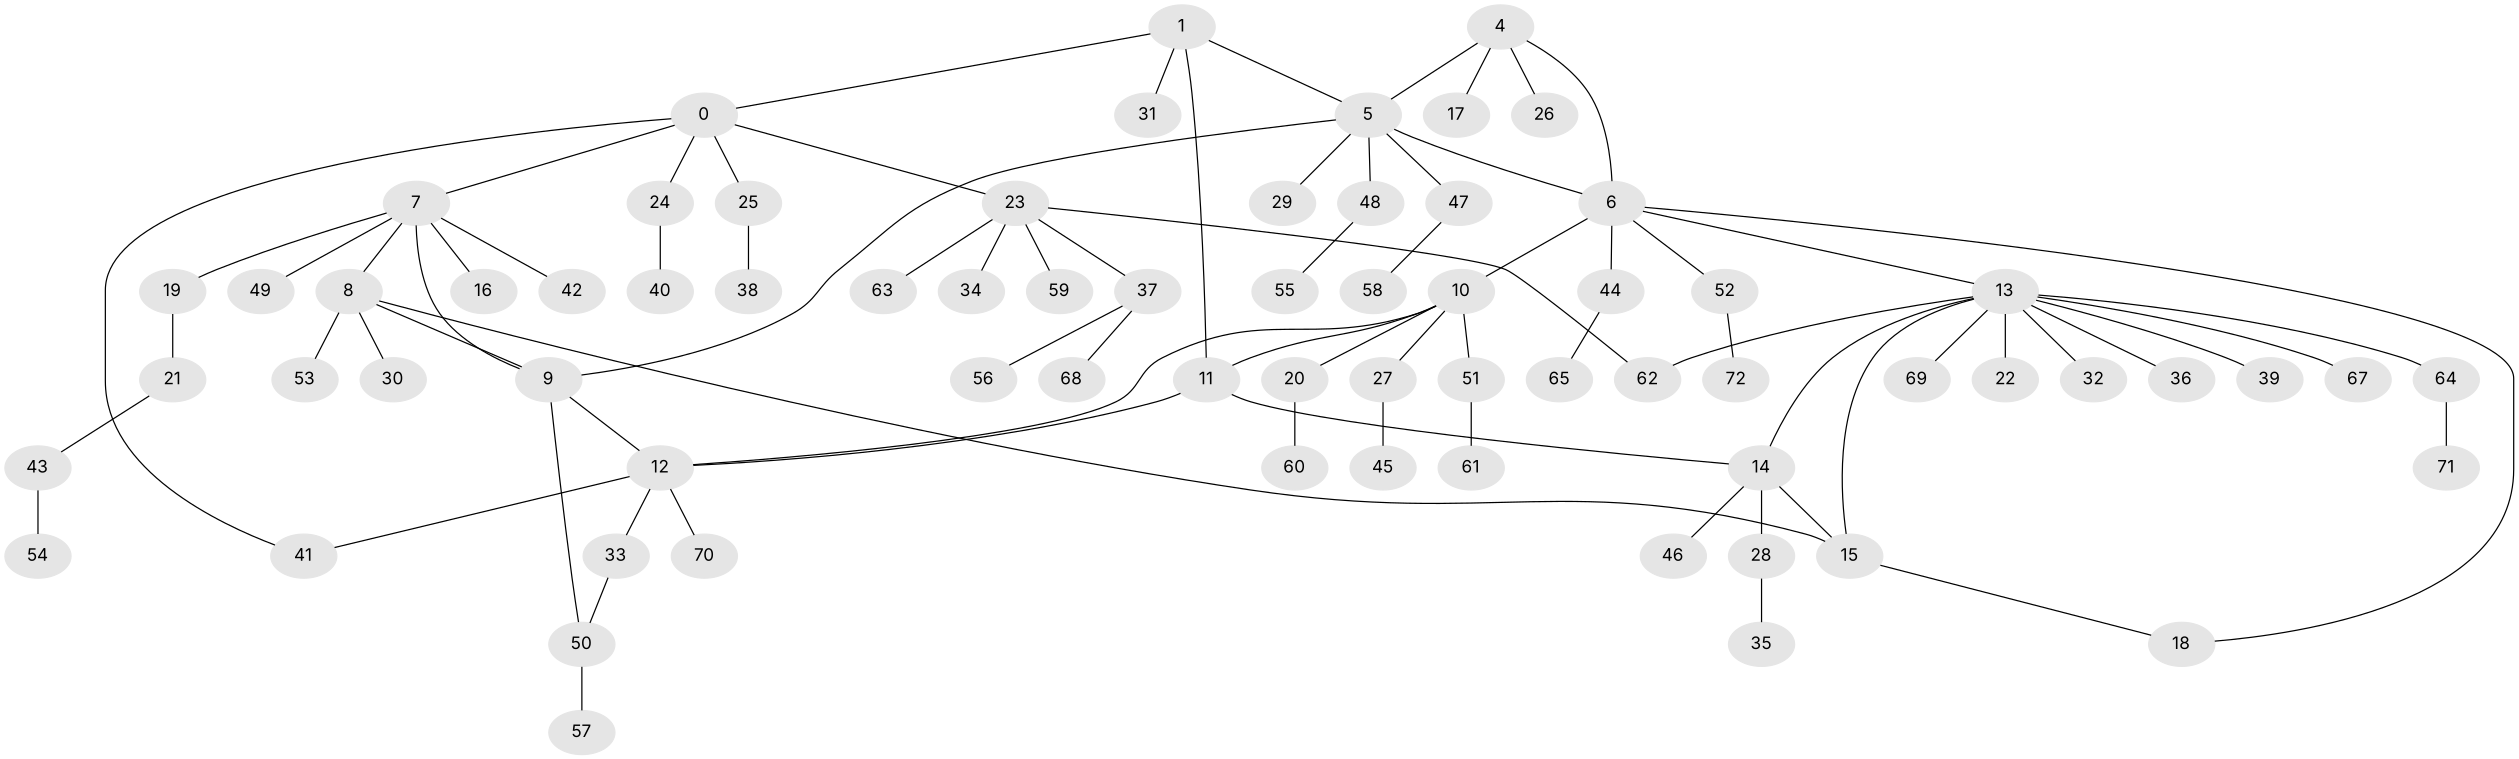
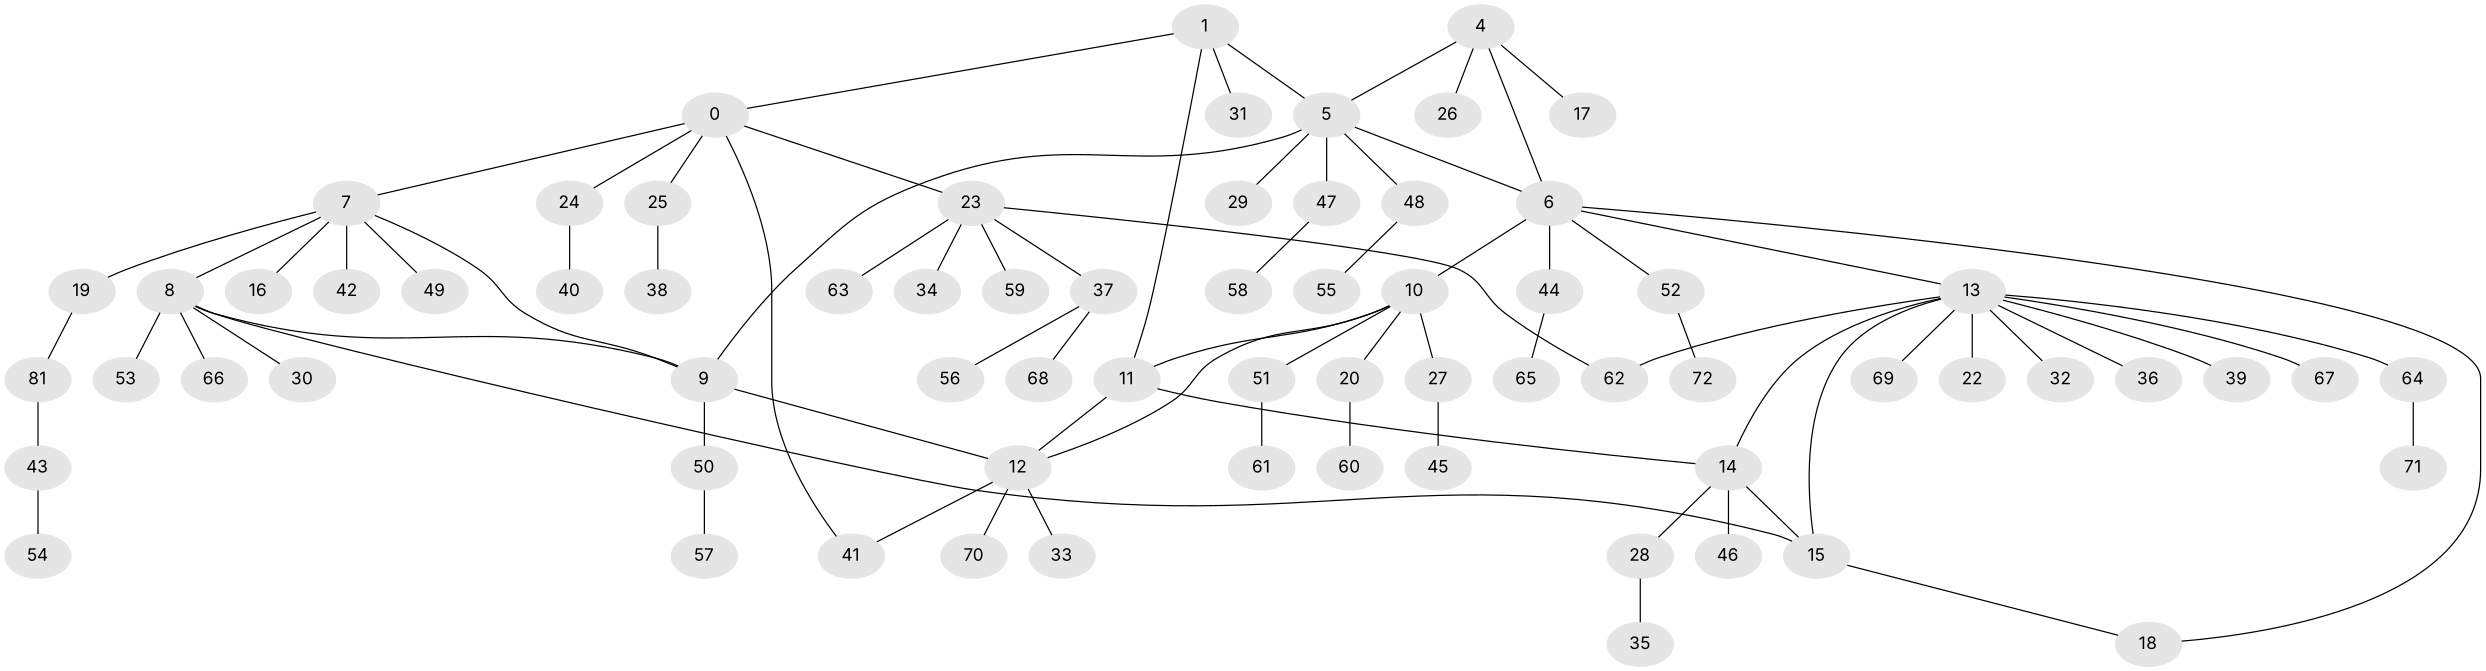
(173, 380) -> (38, 380)
none -> (214, 380)
(599, 600) -> none
